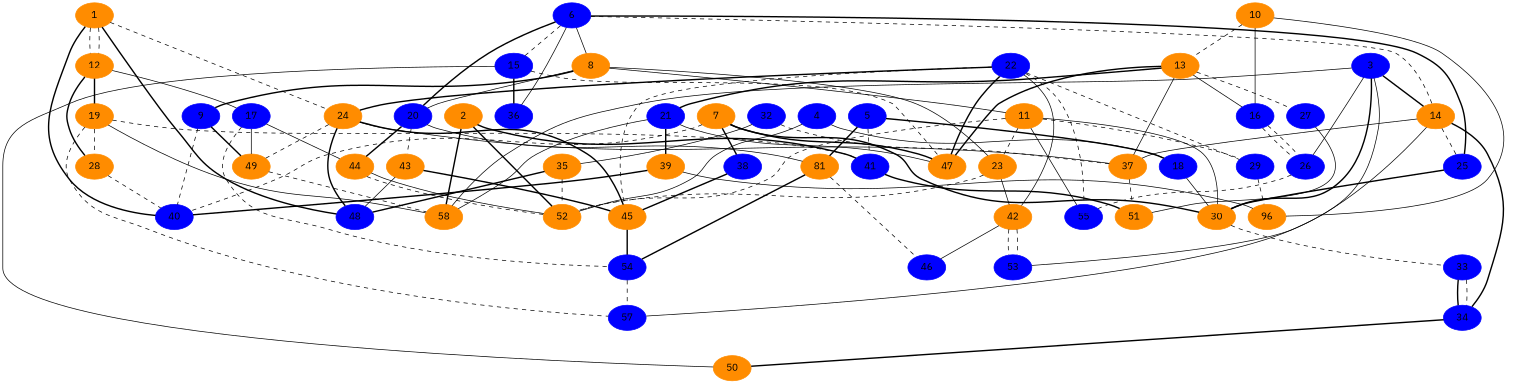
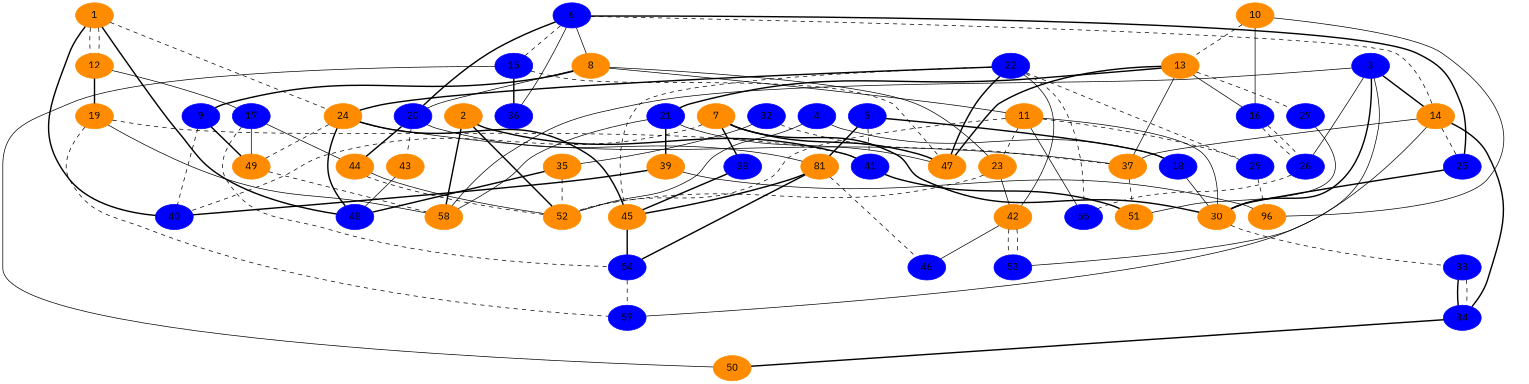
(94, 167) -> none
(527, 191) -> (702, 202)
